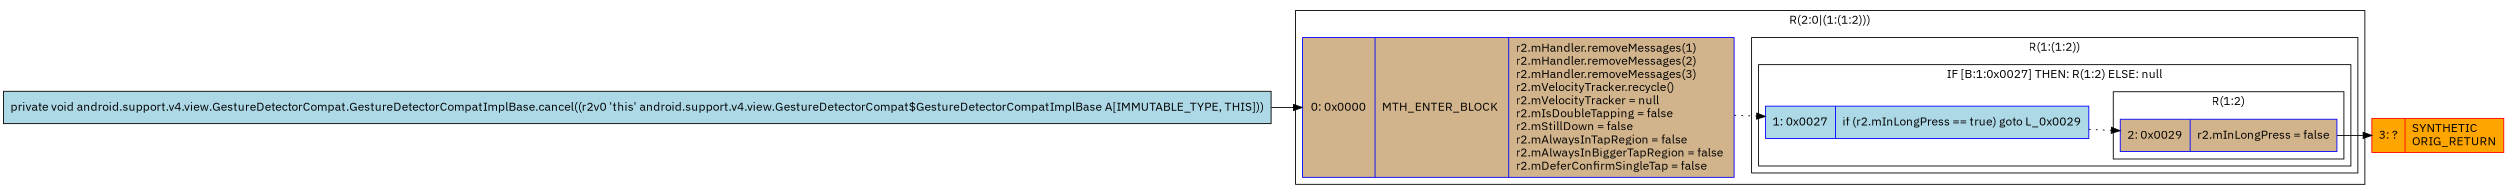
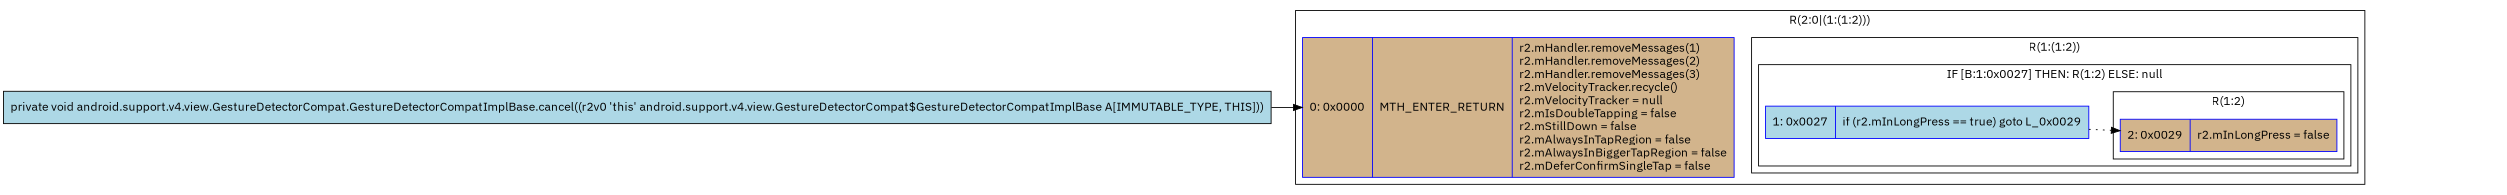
(1440, 107) -> (1442, 107)
(1745, 116) -> none
(2438, 135) -> none
